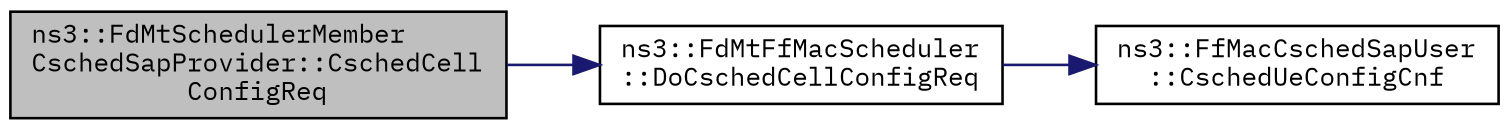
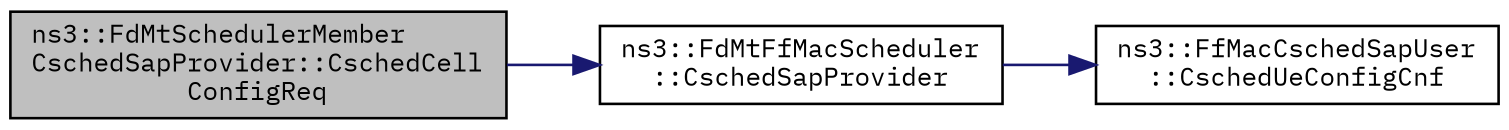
(801, 65) -> (801, 65)
